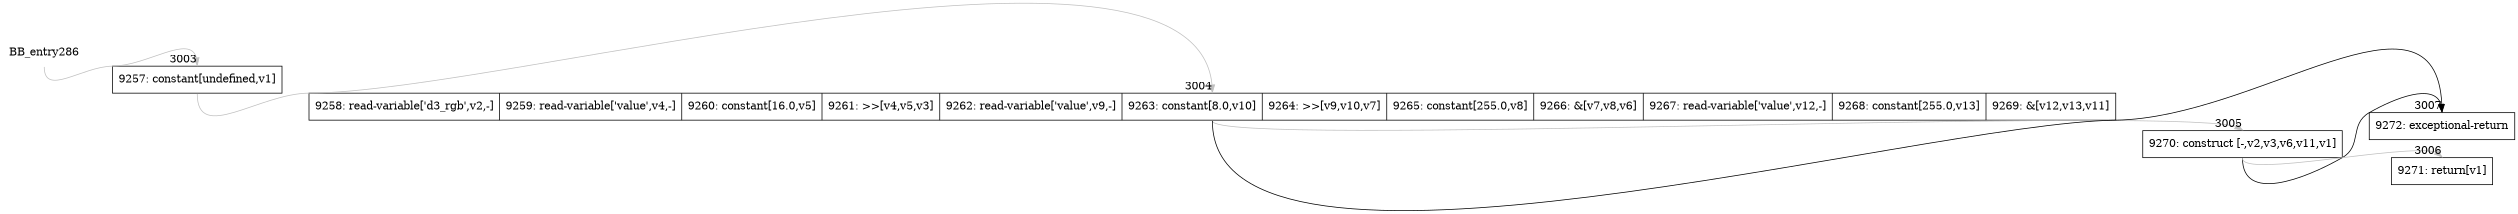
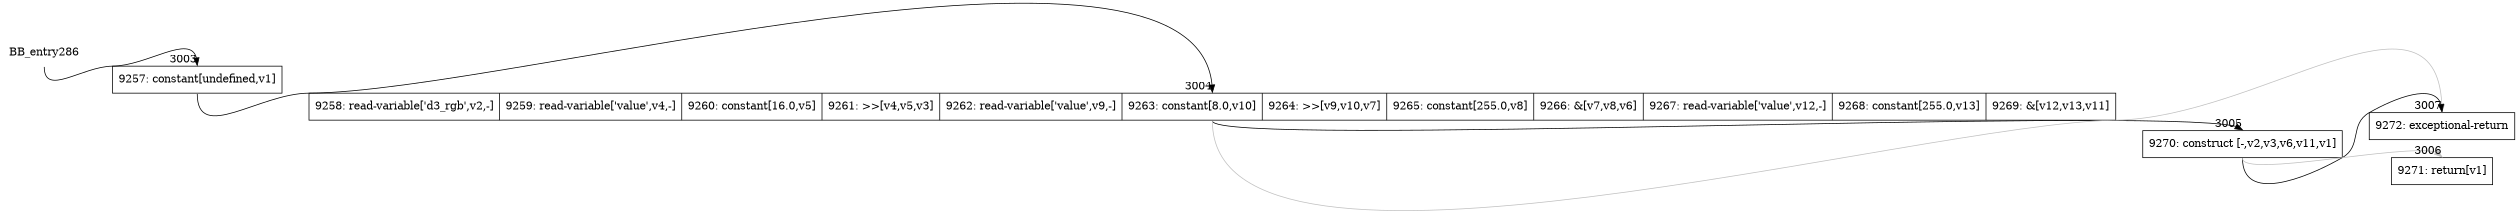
(711, 36) -> (711, 36)
(118, 66) -> (118, 66)
(1724, 125) -> (1724, 125)
(1829, 160) -> (1829, 160)
